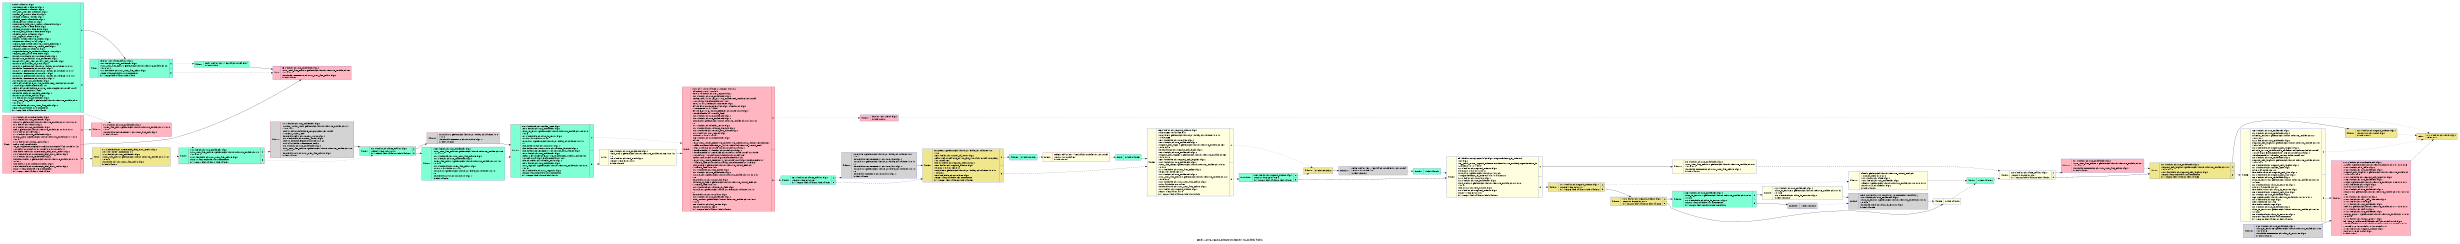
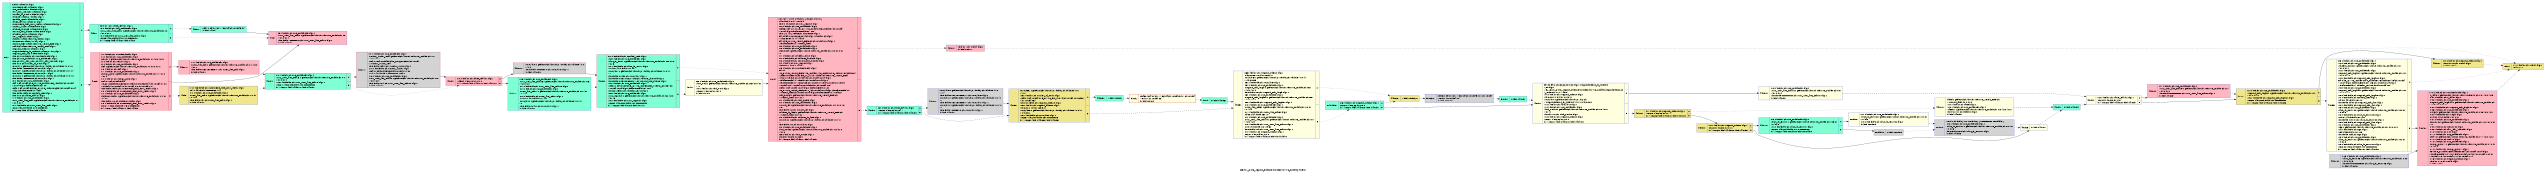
(95, 118) -> (86, 85)
(388, 151) -> (474, 81)
